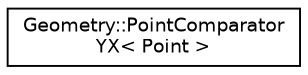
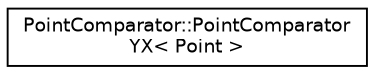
(154, 37) -> (187, 37)
